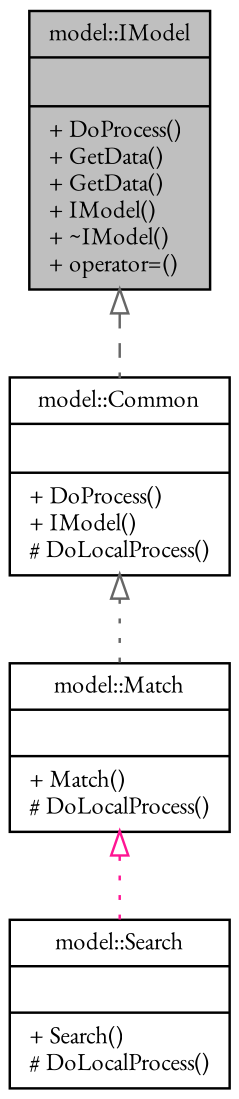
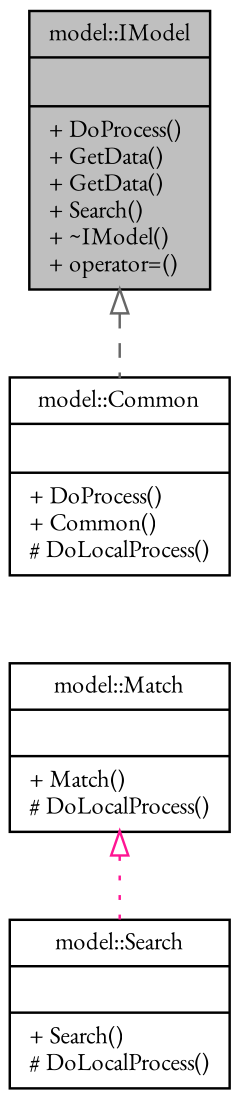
(103, 210) -> (97, 210)
(83, 523) -> (93, 523)
(120, 632) -> none
